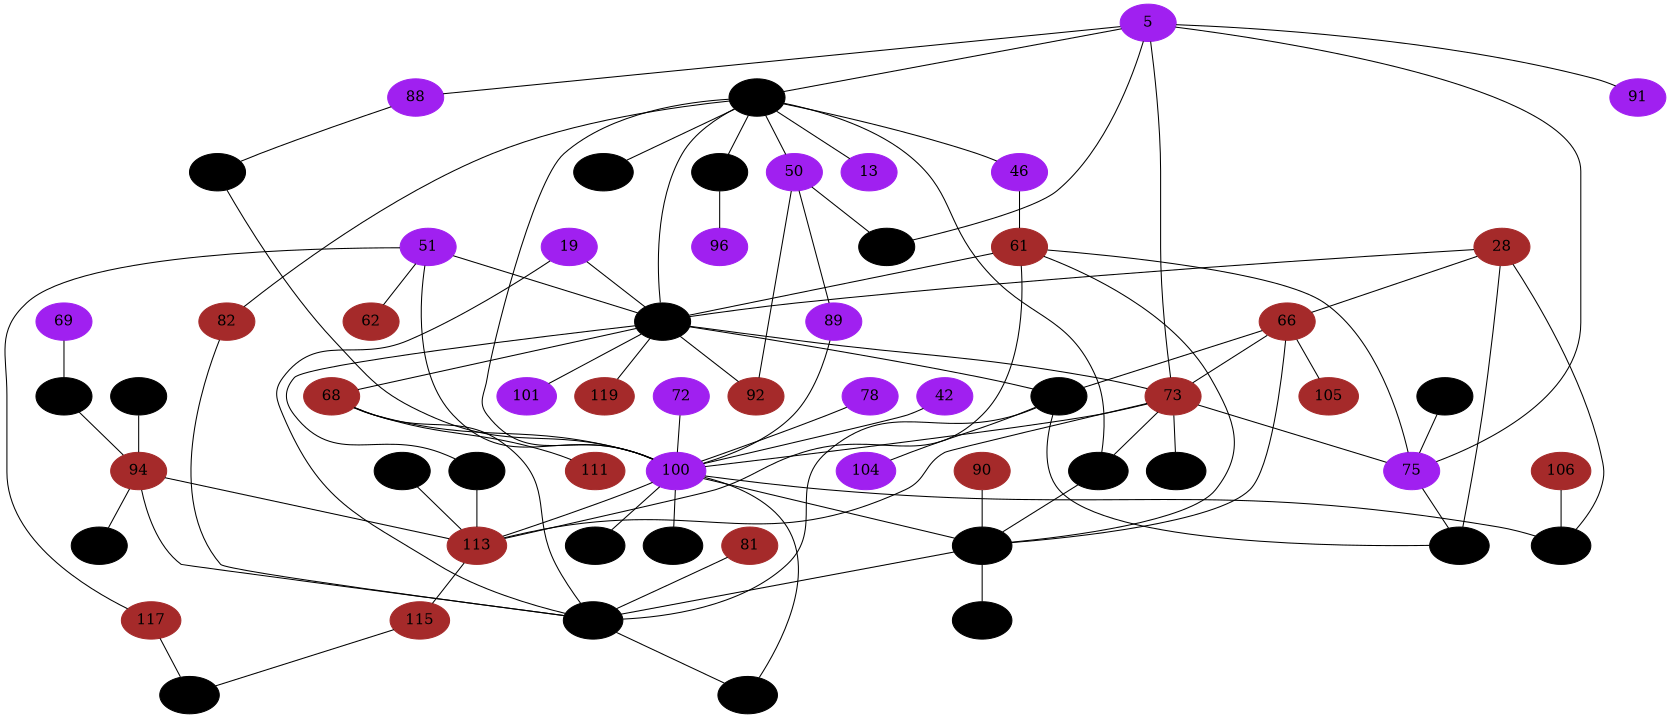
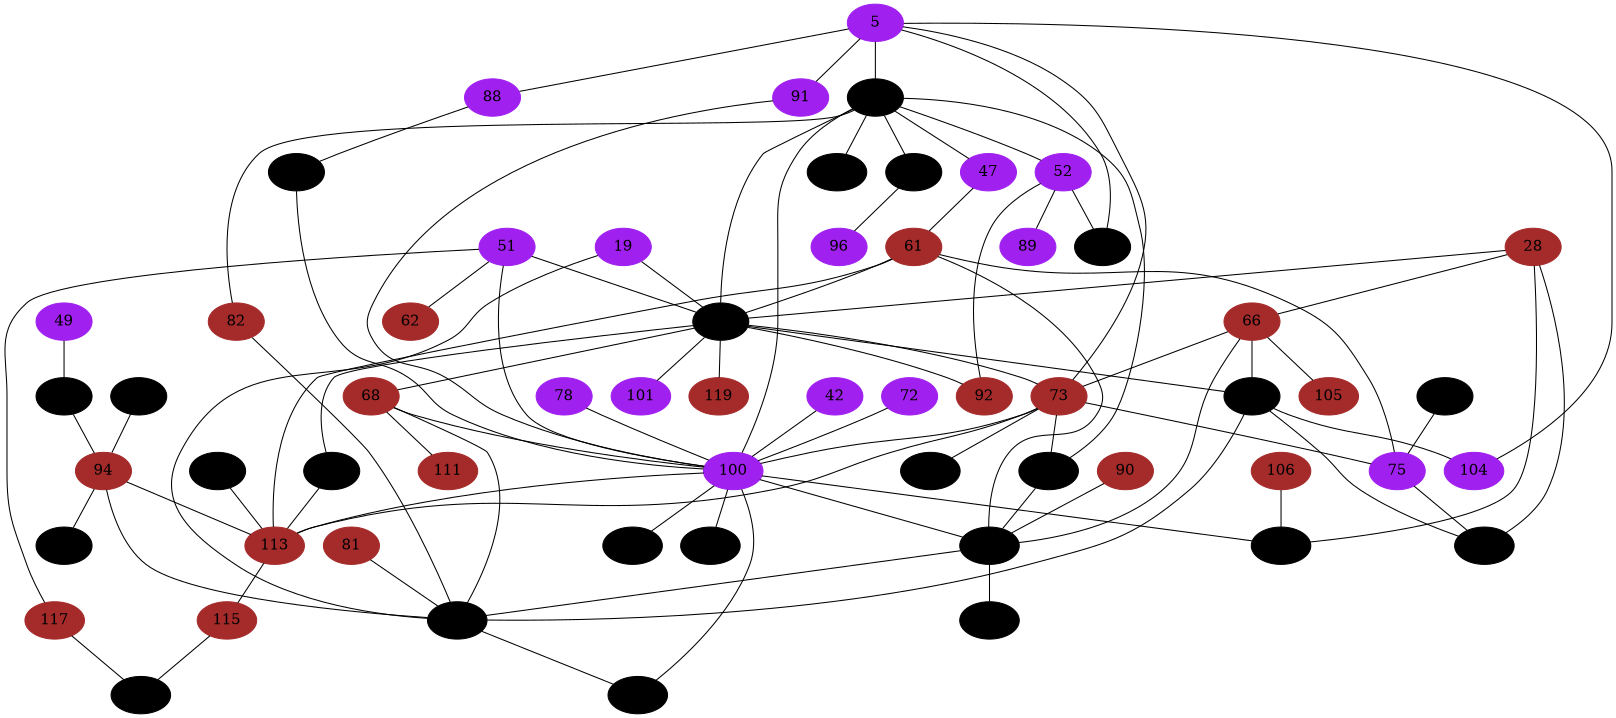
(1561, 136) -> (1446, 66)
(794, 172) -> (1063, 172)
(869, 172) -> none
(1020, 172) -> (988, 172)
(64, 322) -> (64, 322)
(786, 421) -> (391, 276)
